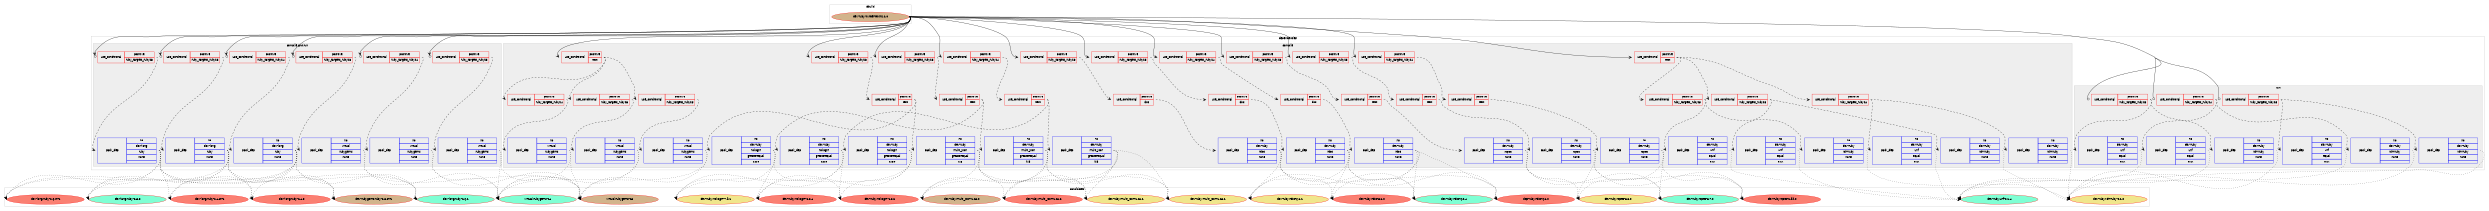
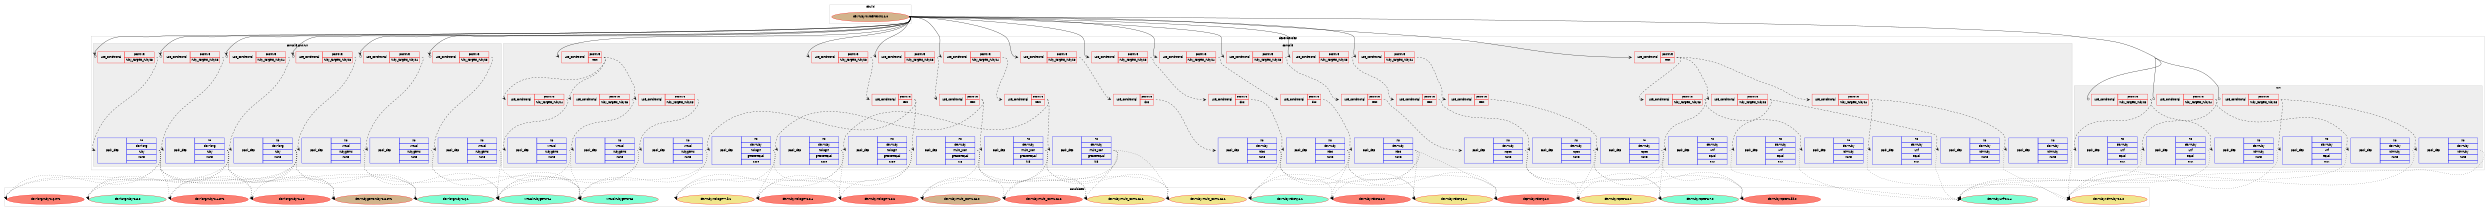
(620, 199) -> (620, 199)
(1290, 199) -> (1290, 199)
(1454, 199) -> (1454, 199)
